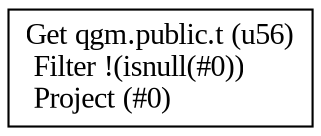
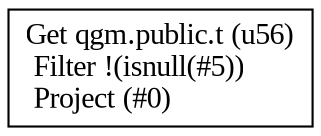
(161, 68) -> (161, 68)
